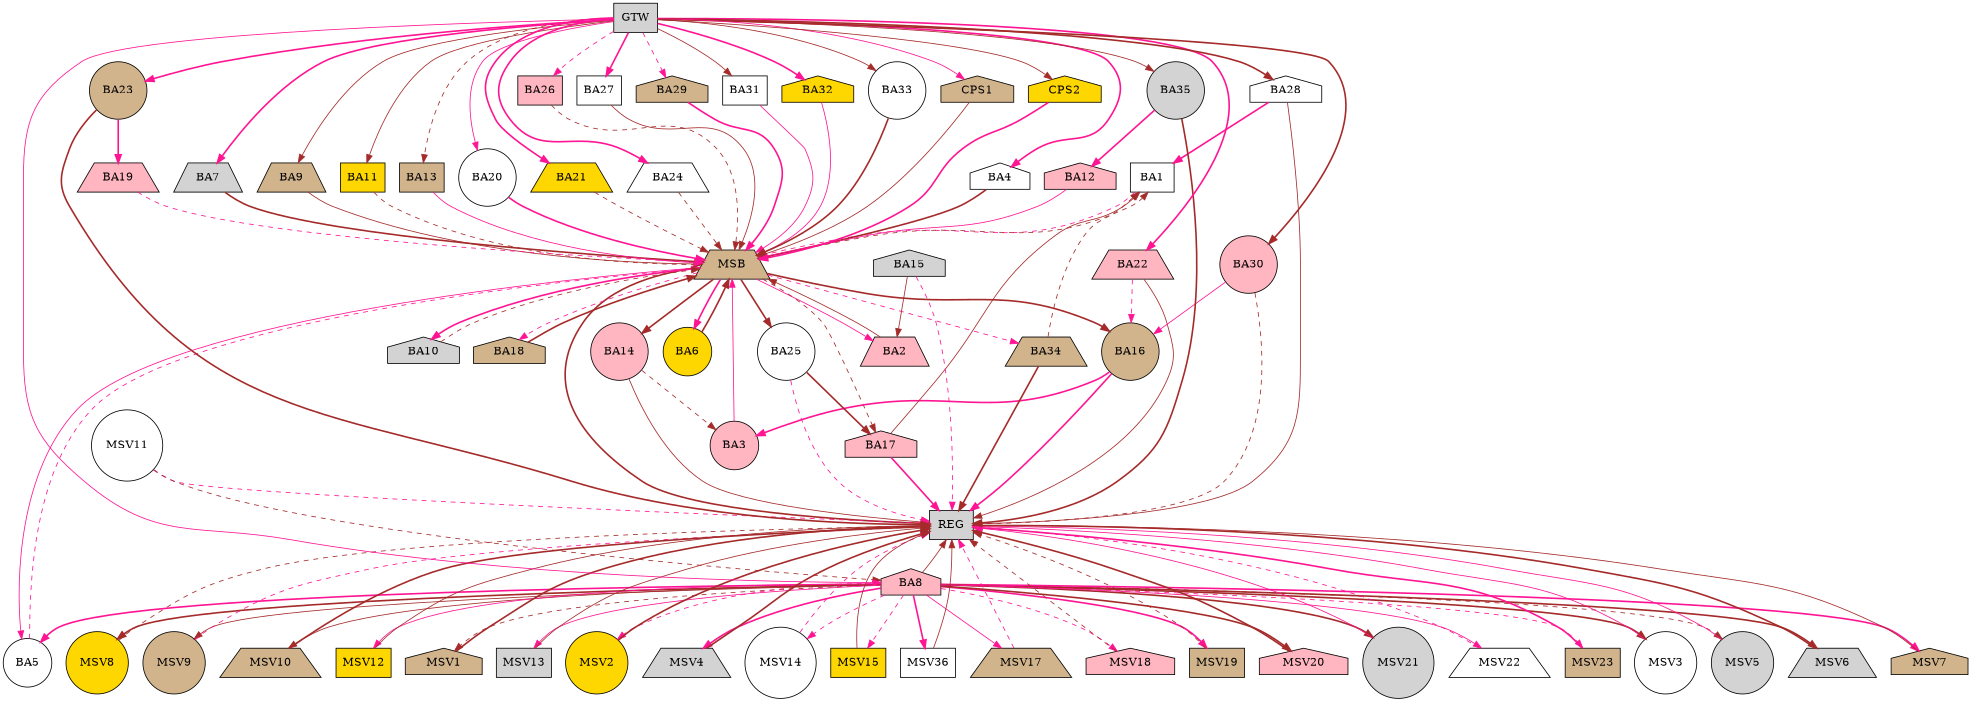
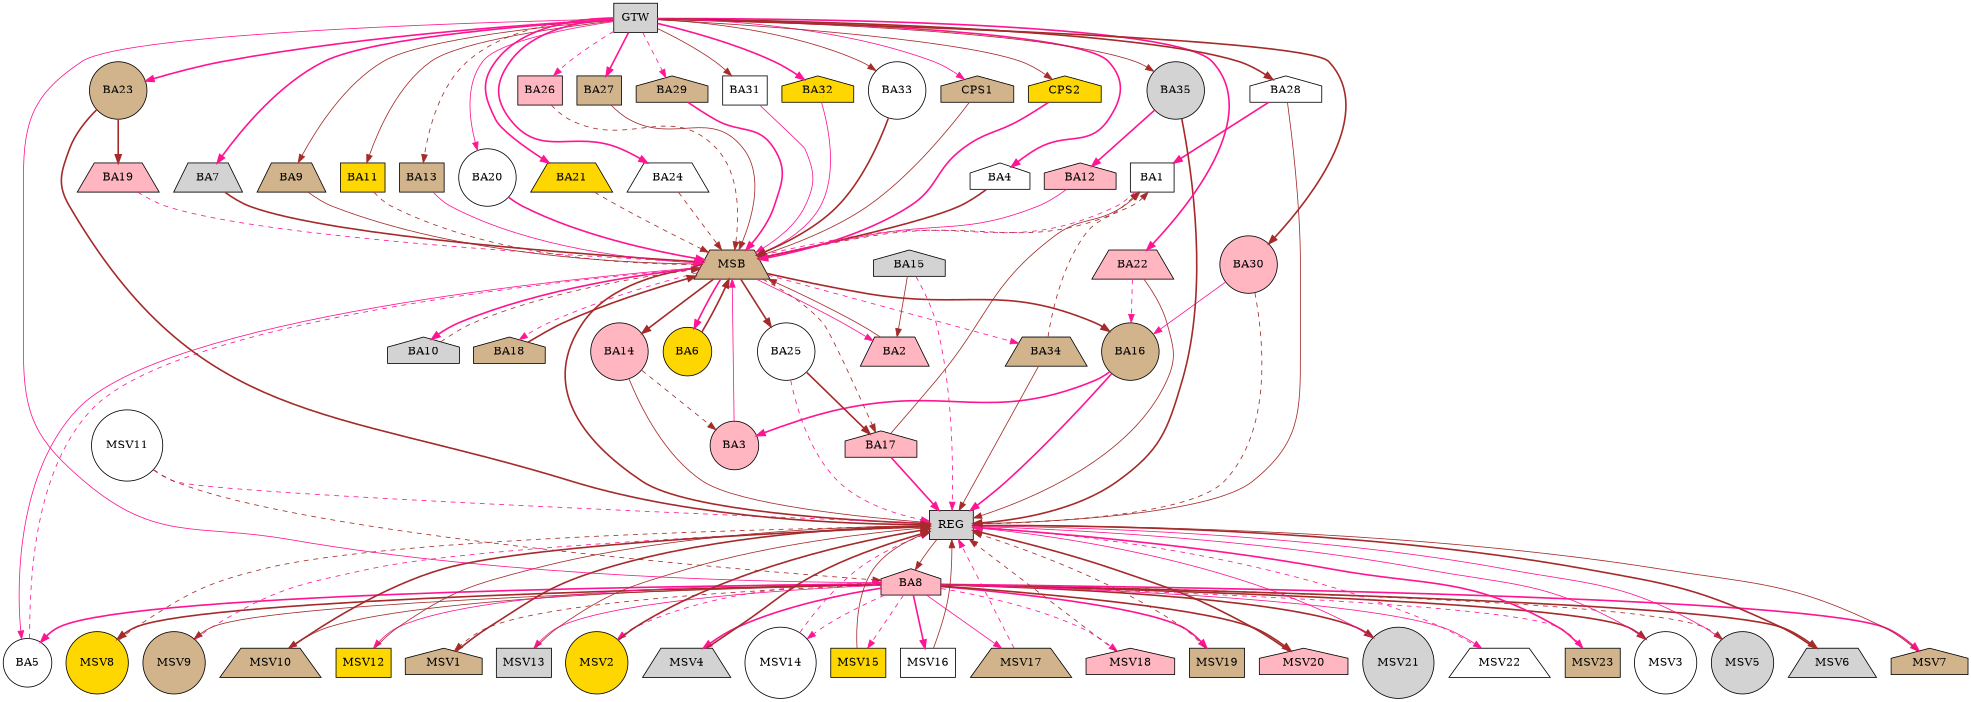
(599, 90) -> (599, 90)
(118, 137) -> (118, 137)
(1001, 435) -> (1001, 435)
(932, 560) -> (928, 551)
(928, 663) -> (928, 663)
